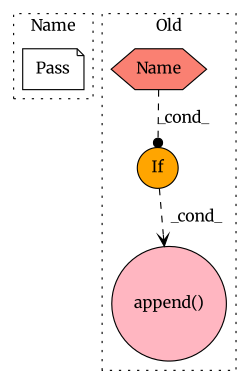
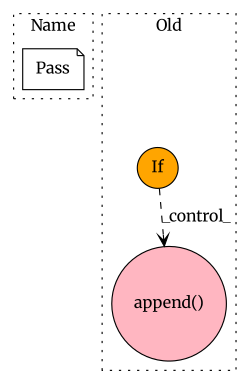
(159, 69) -> none
(197, 217) -> (197, 217)
